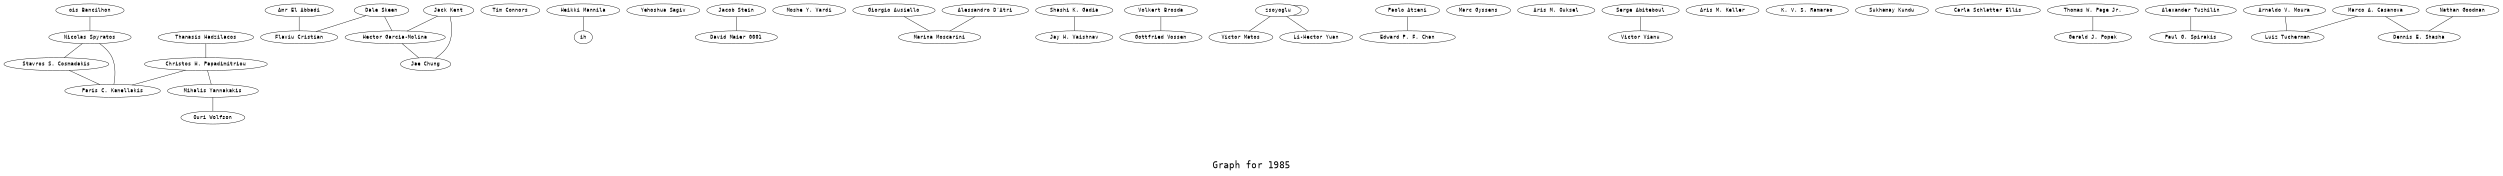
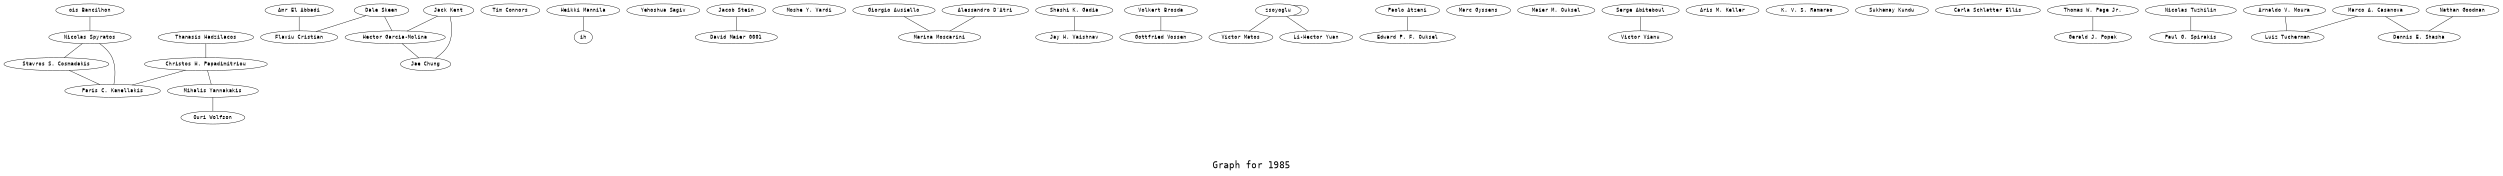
(1556, 10) -> (1556, 10)
(2191, 10) -> (2191, 10)
(1408, 37) -> (1408, 37)
